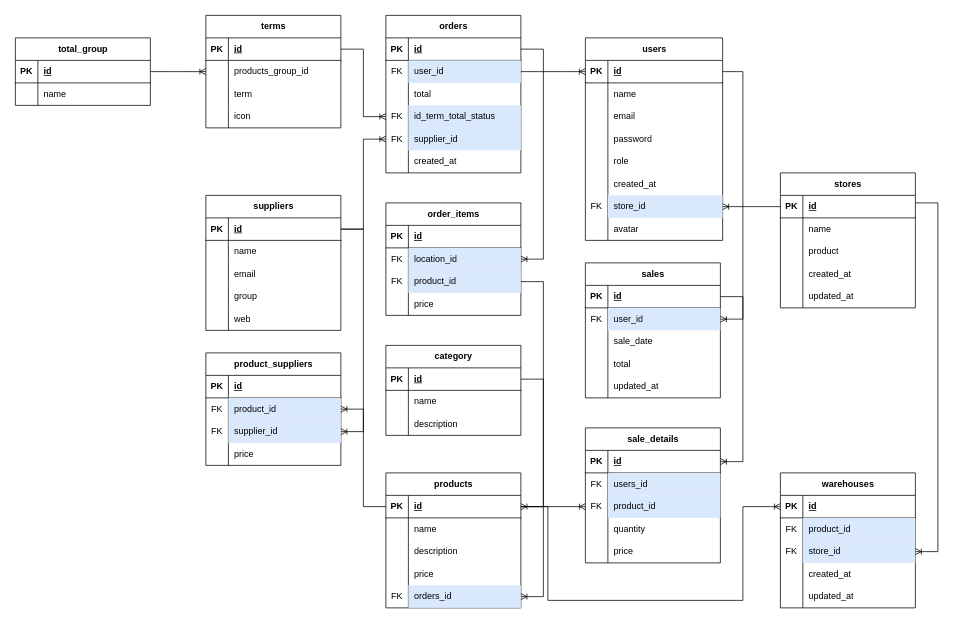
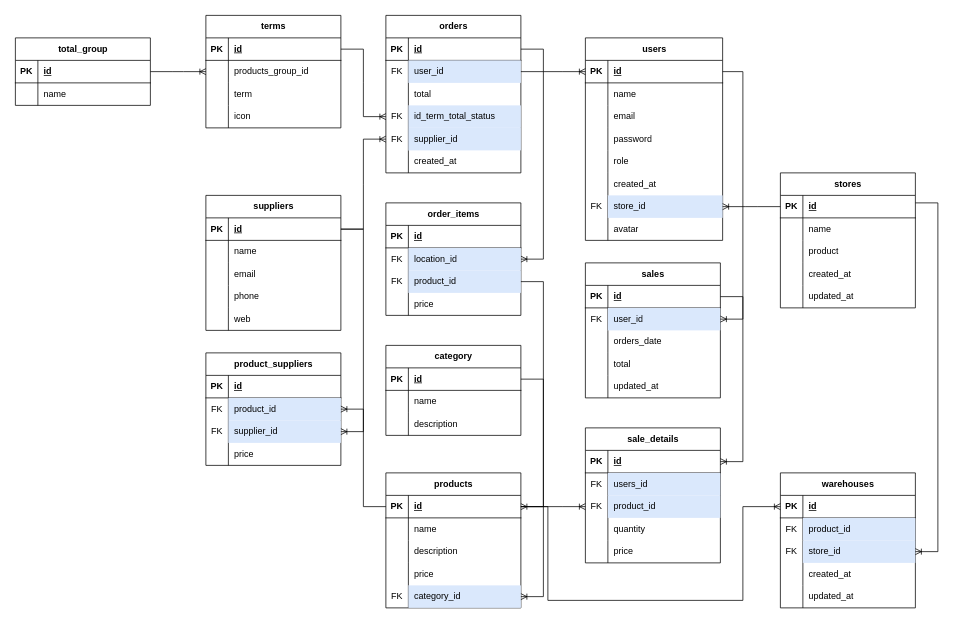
(247, 297) -> (247, 297)
(635, 342) -> (642, 342)
(436, 597) -> (441, 597)
